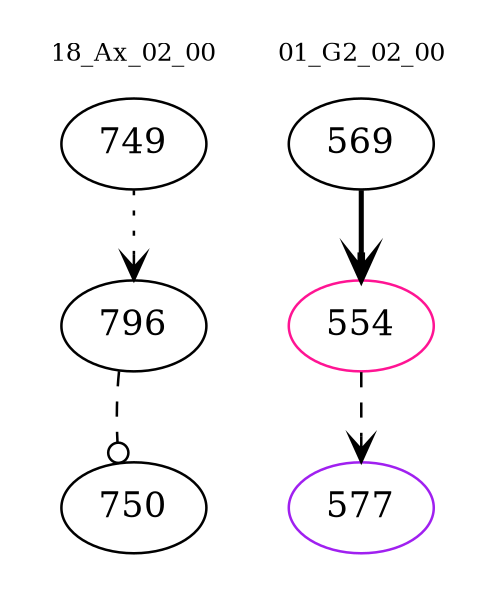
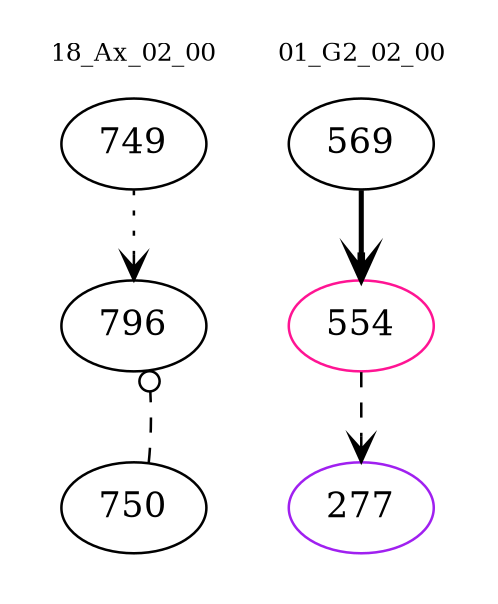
(117, 407) -> (151, 427)
(361, 508) -> (361, 508)
